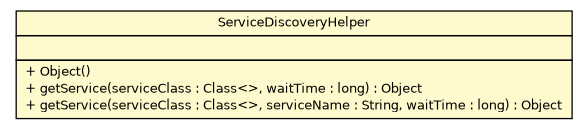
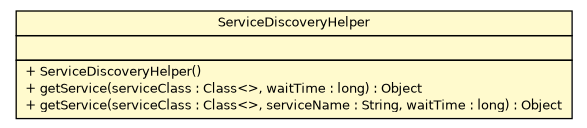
(58, 72) -> (113, 72)
